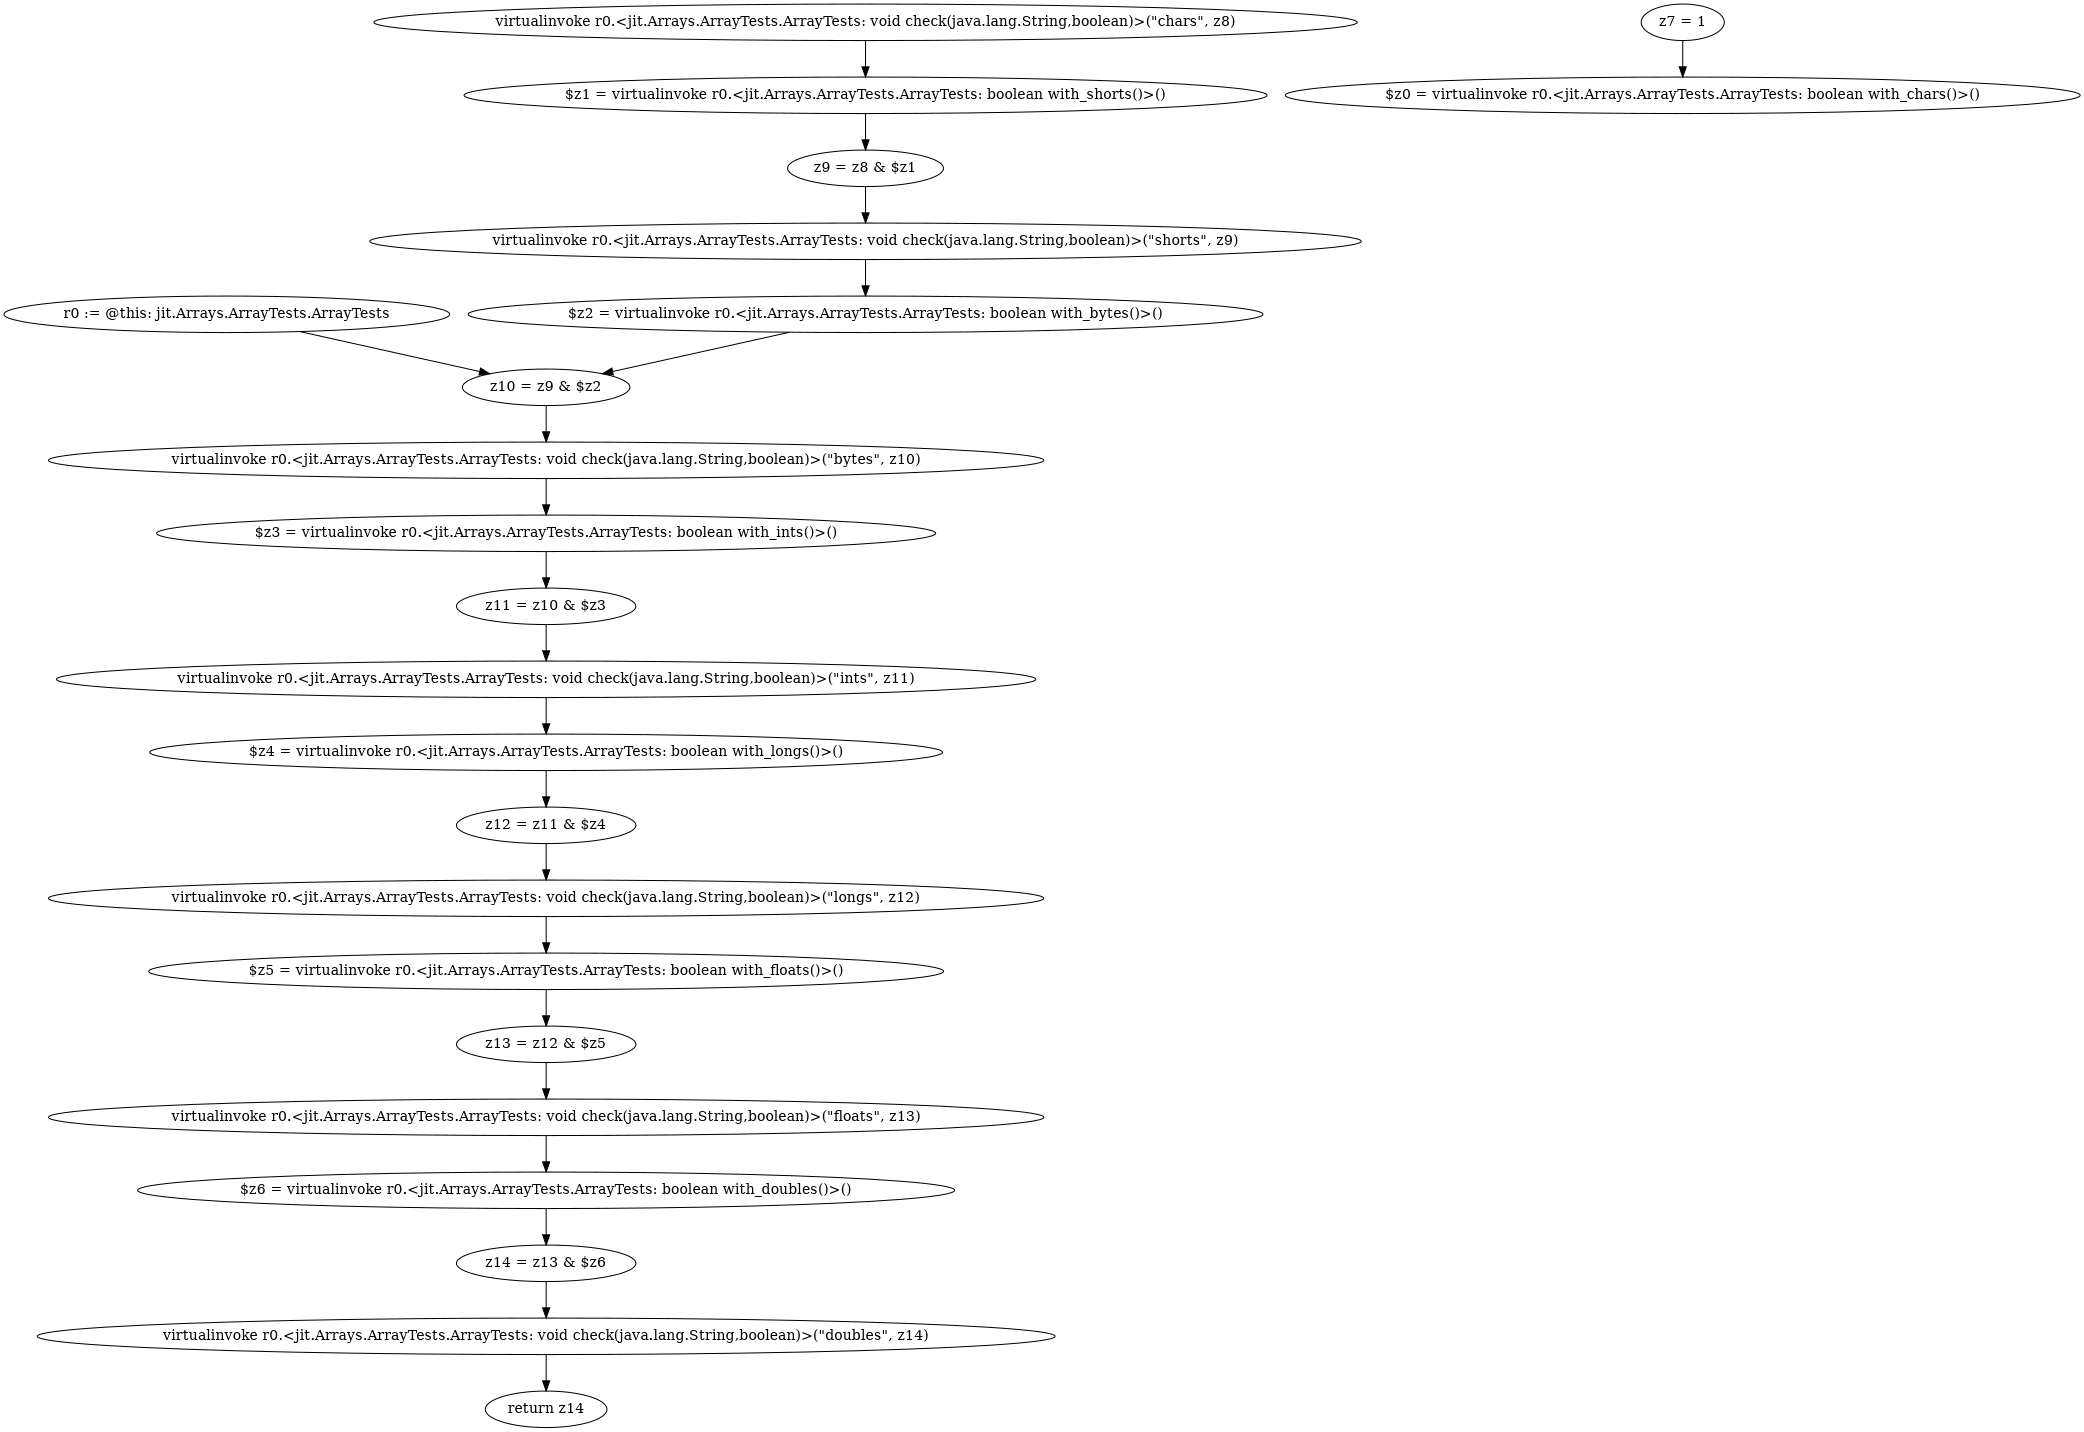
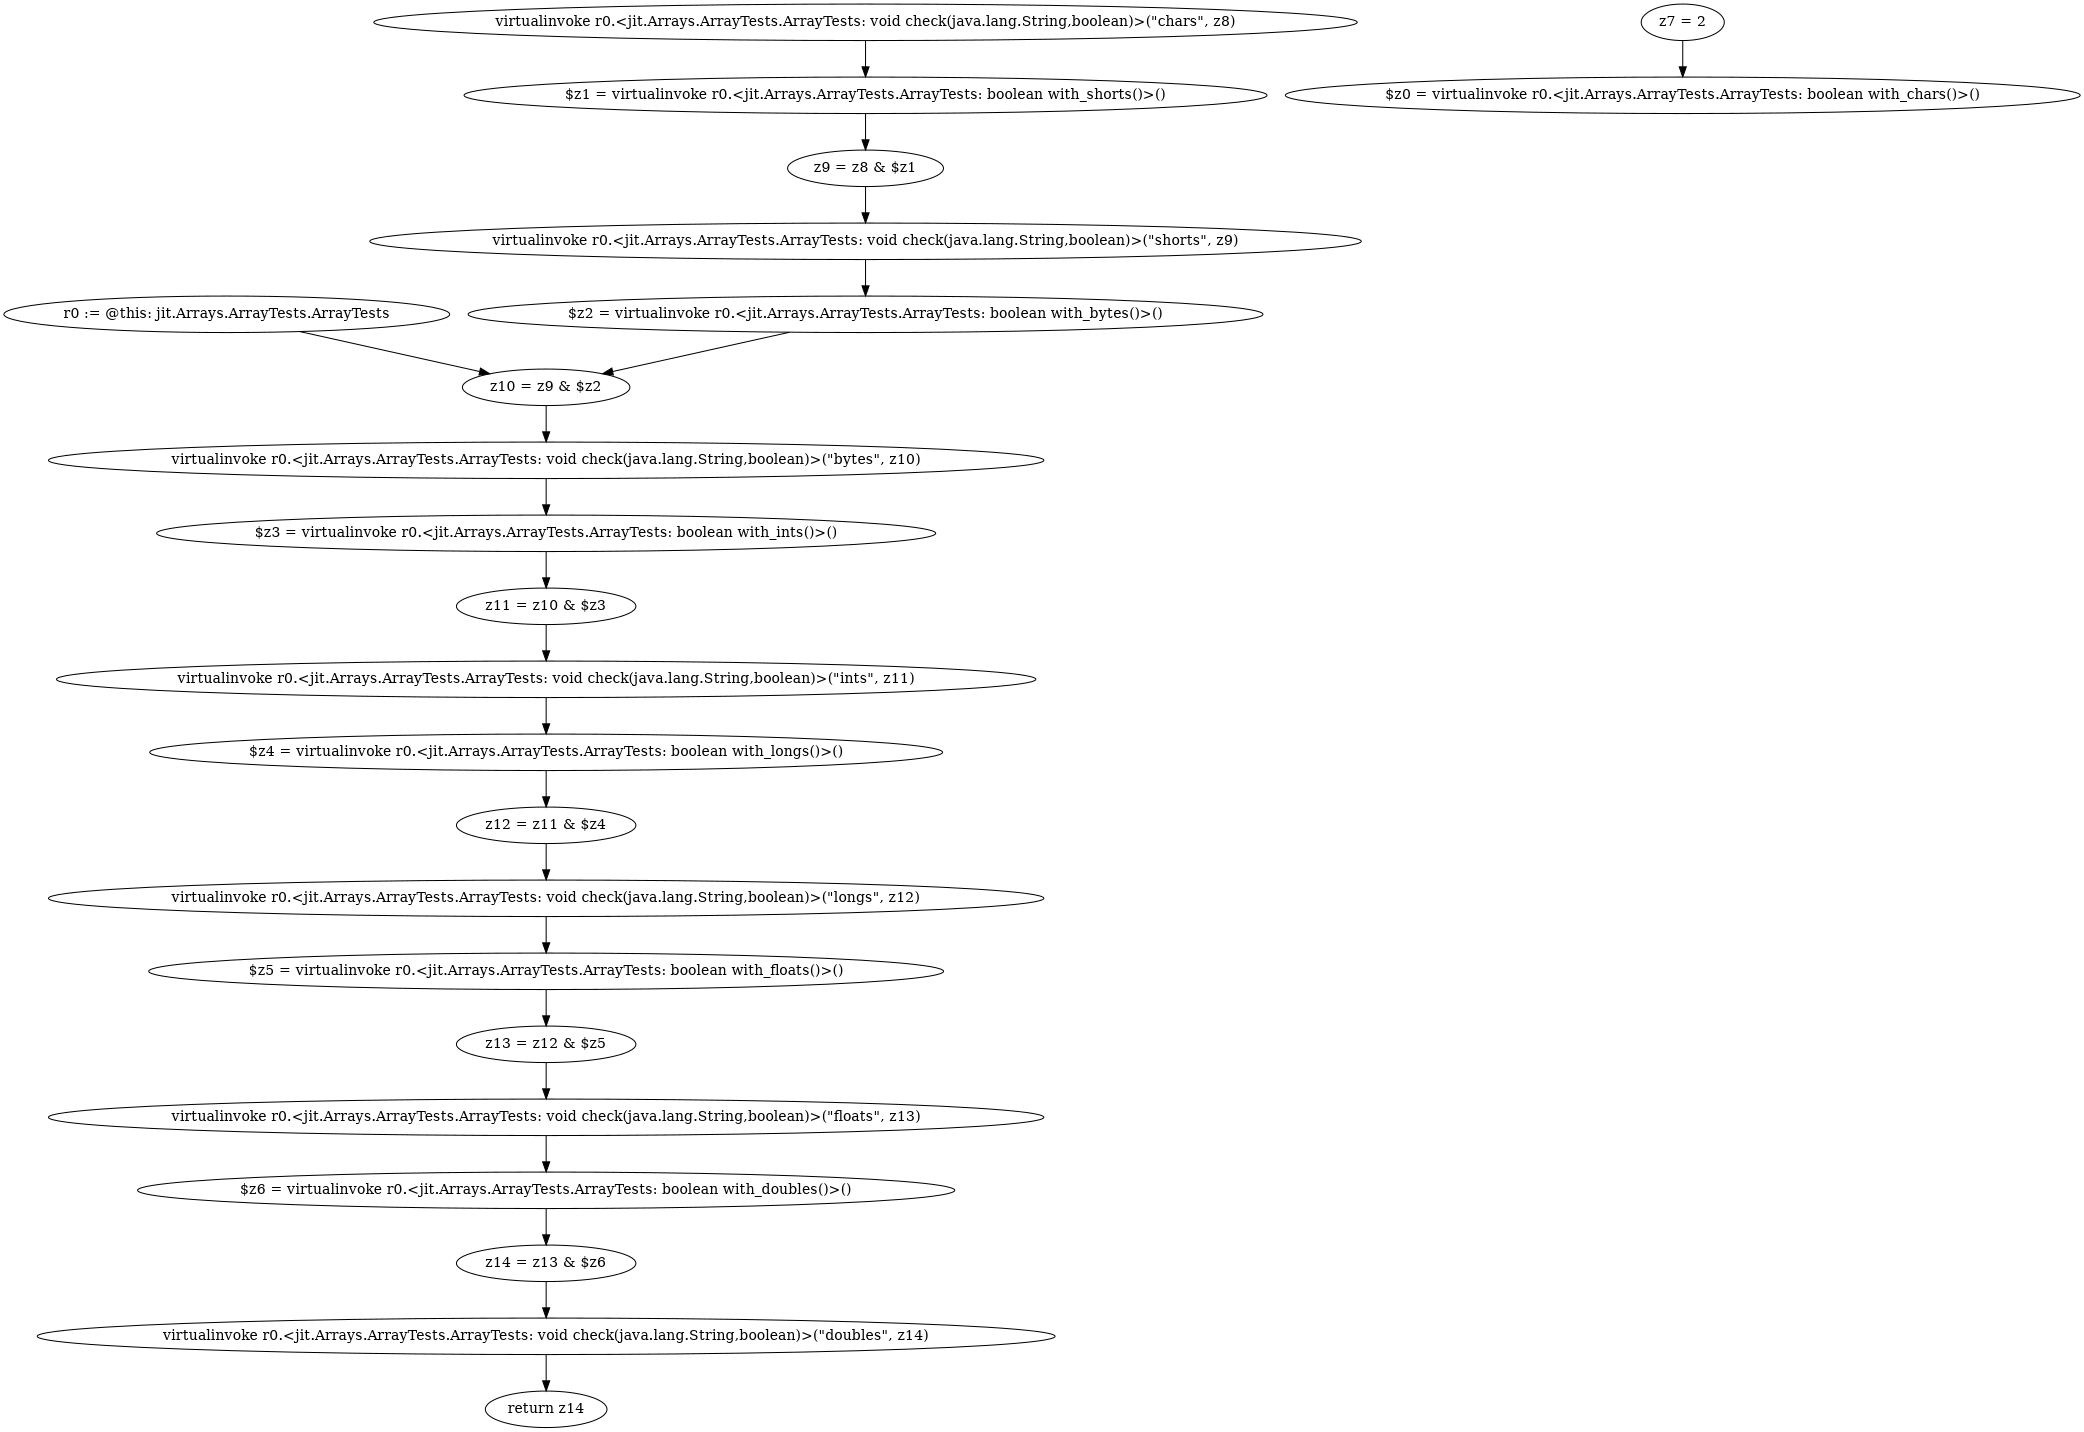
(1683, 22) -> (1683, 22)
